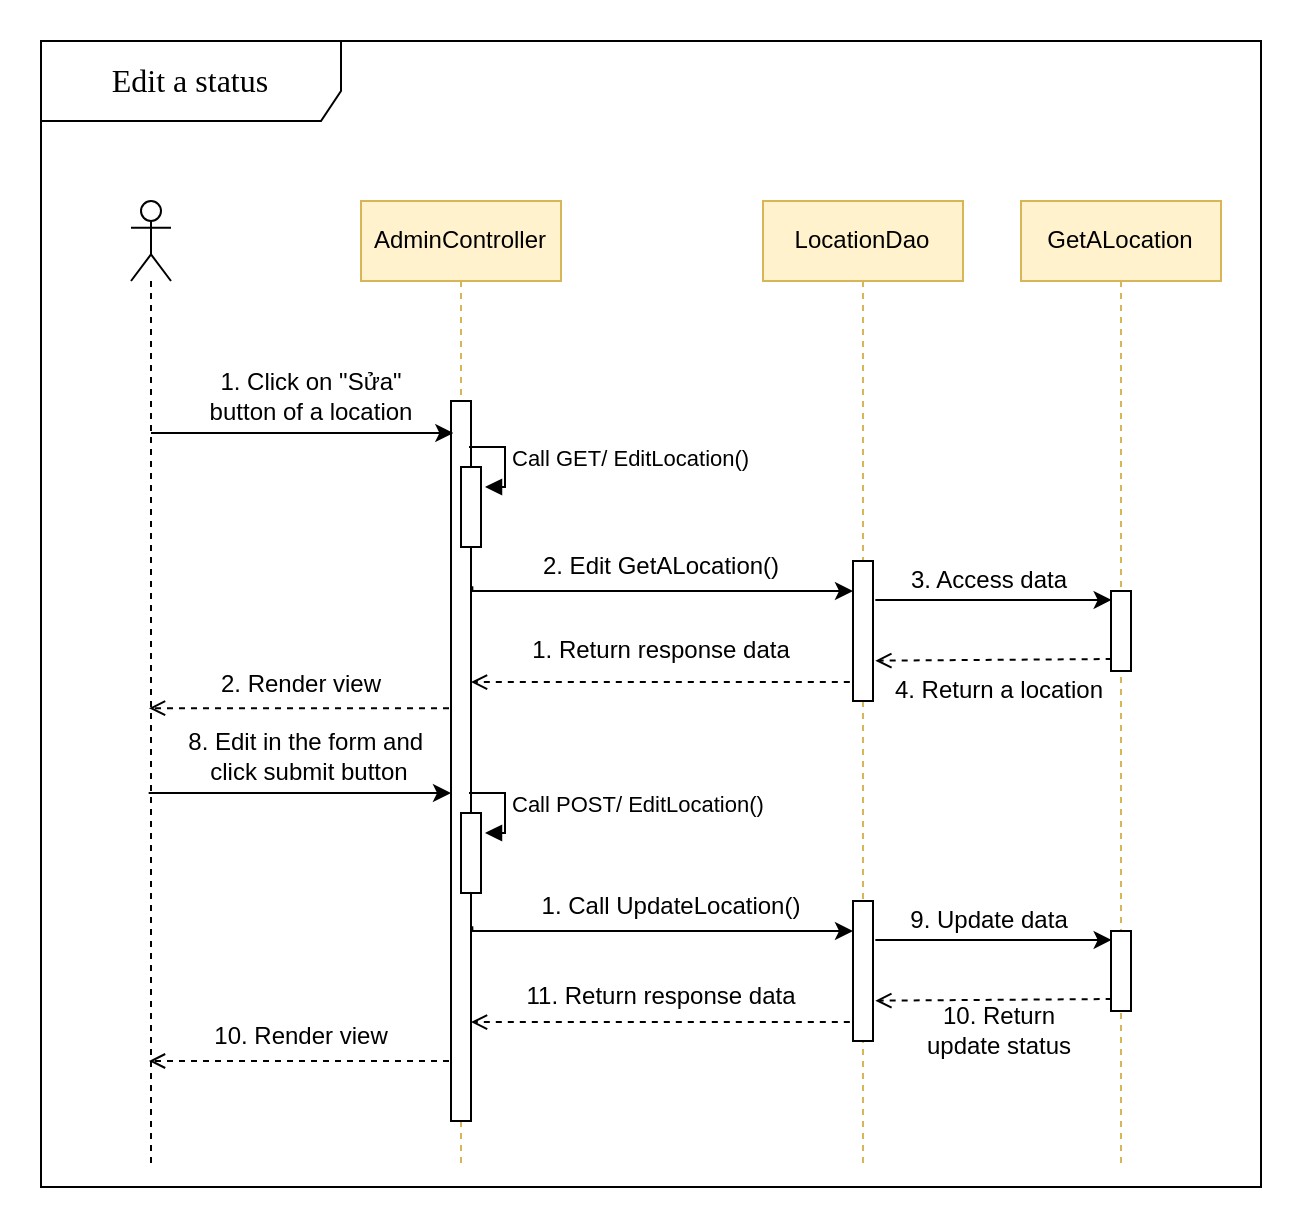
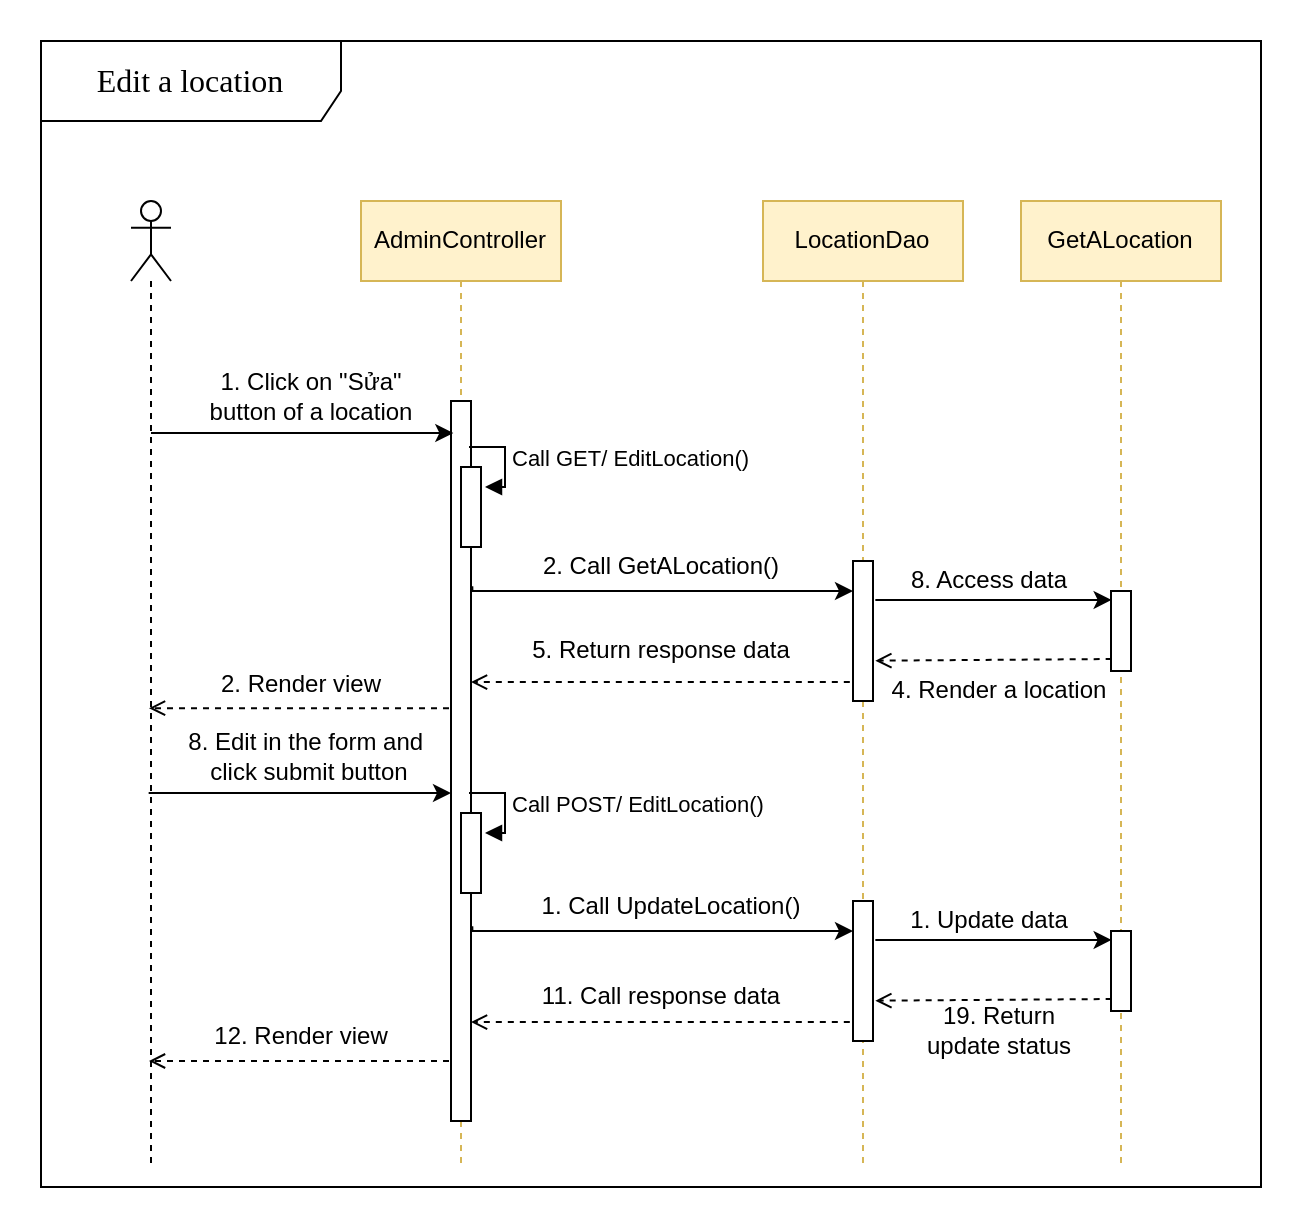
(191, 81) -> (191, 81)
(662, 567) -> (662, 567)
(990, 581) -> (990, 581)
(662, 651) -> (662, 651)
(1000, 691) -> (1000, 691)
(990, 921) -> (990, 921)
(662, 997) -> (662, 997)
(1000, 1031) -> (1000, 1031)
(302, 1037) -> (302, 1037)
